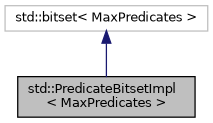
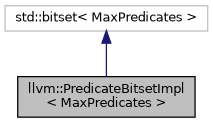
(106, 97) -> (106, 97)
